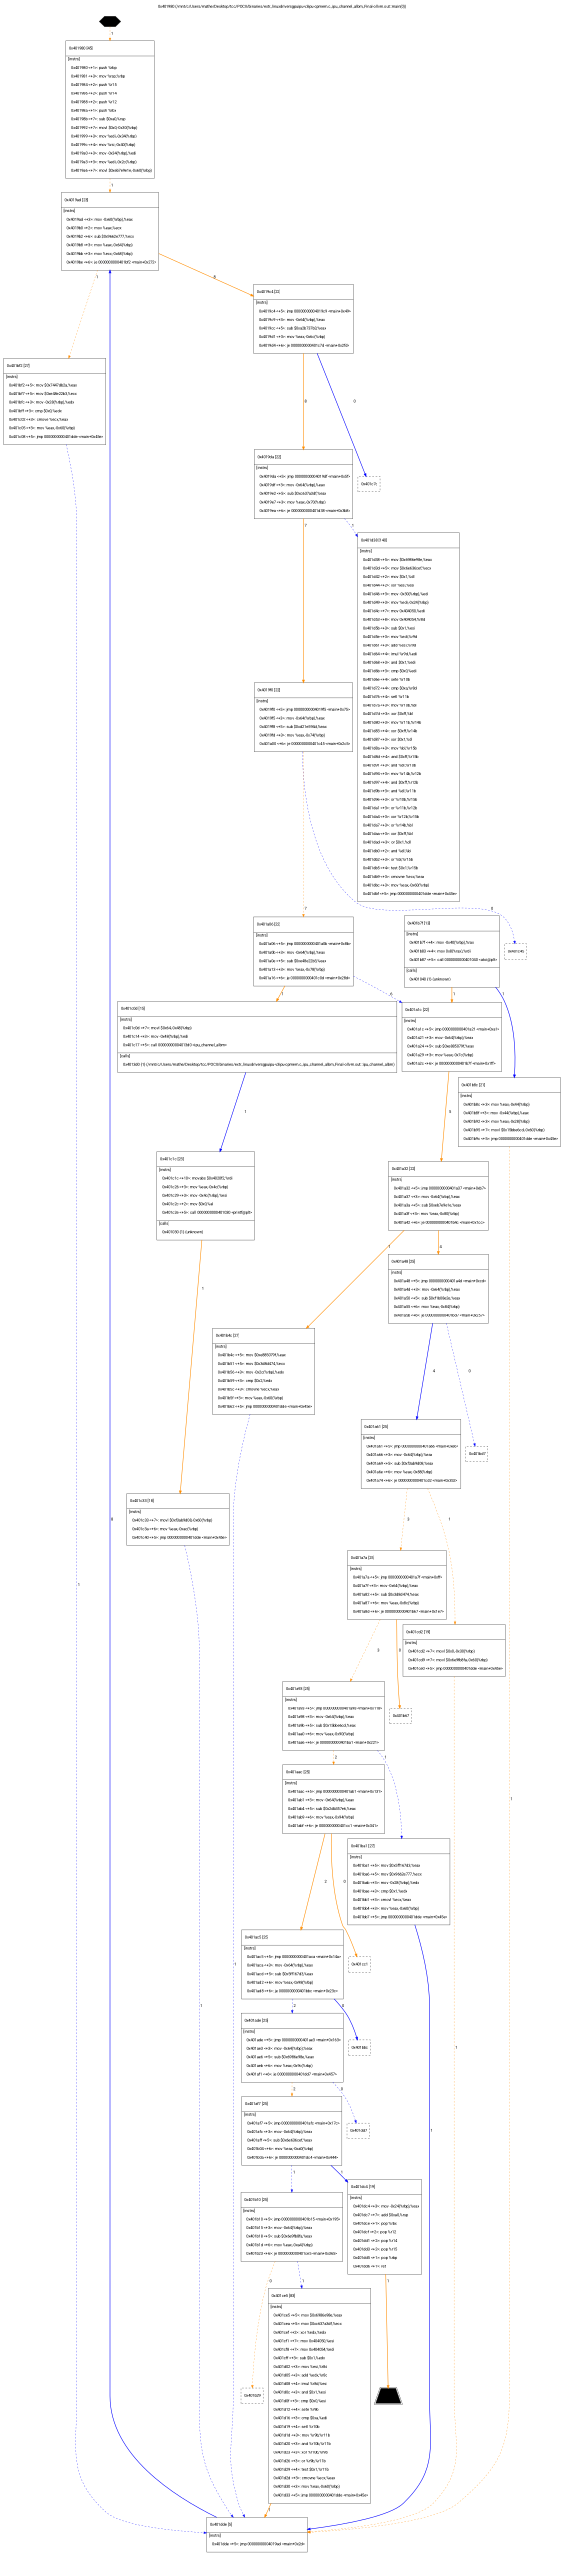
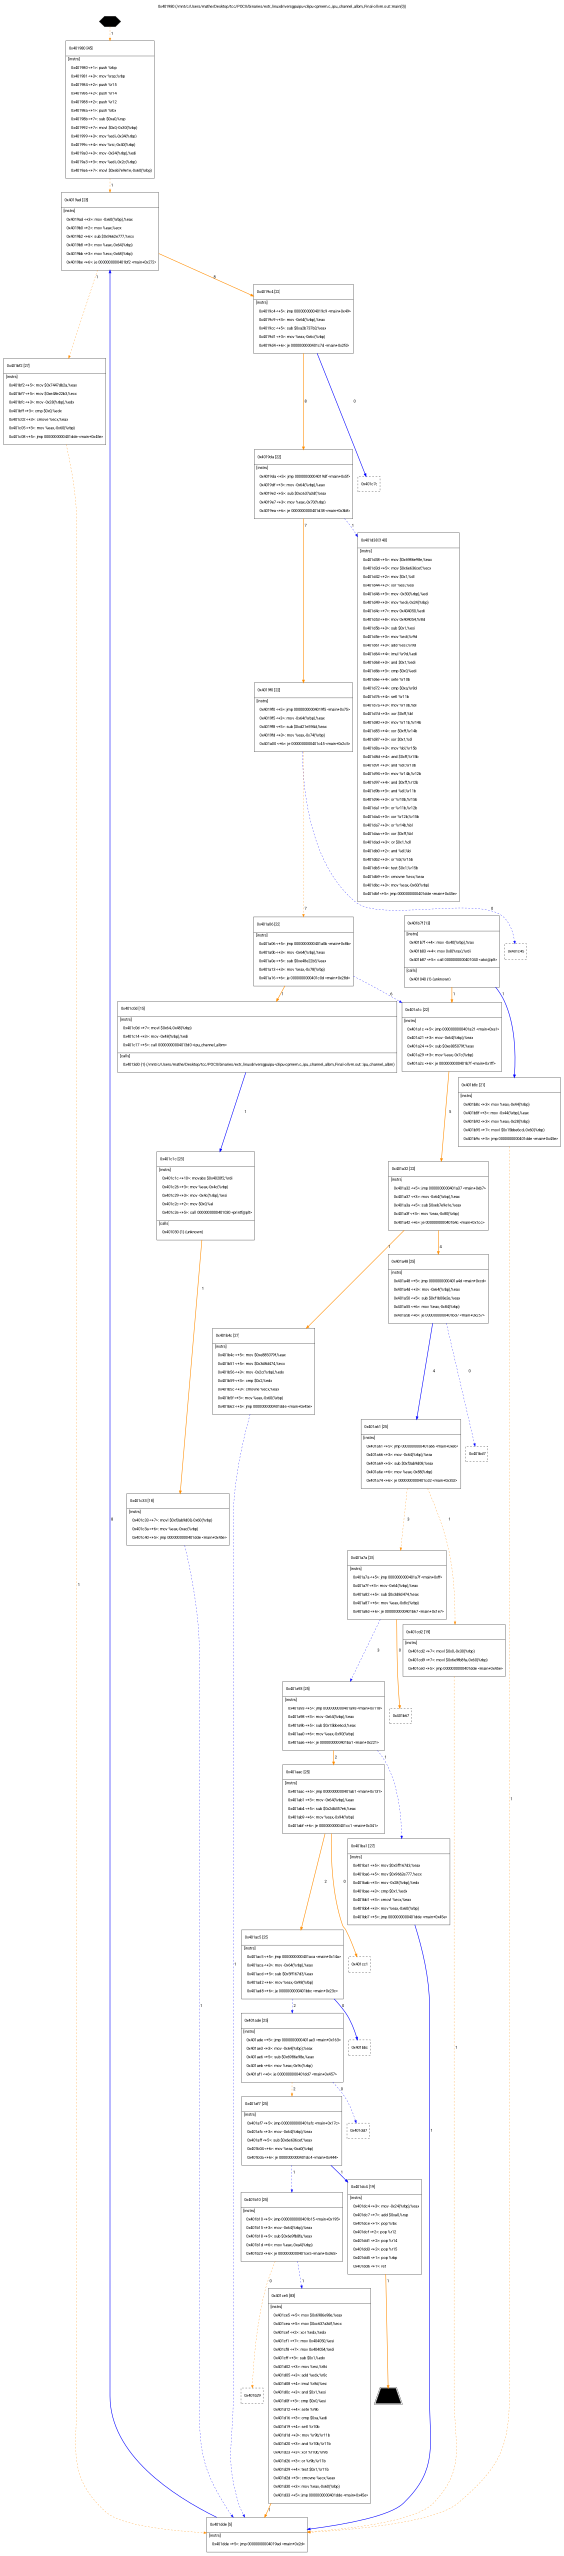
(77, 1533) -> (77, 1533)
(366, 1649) -> (366, 1649)
(334, 1756) -> (334, 1756)
